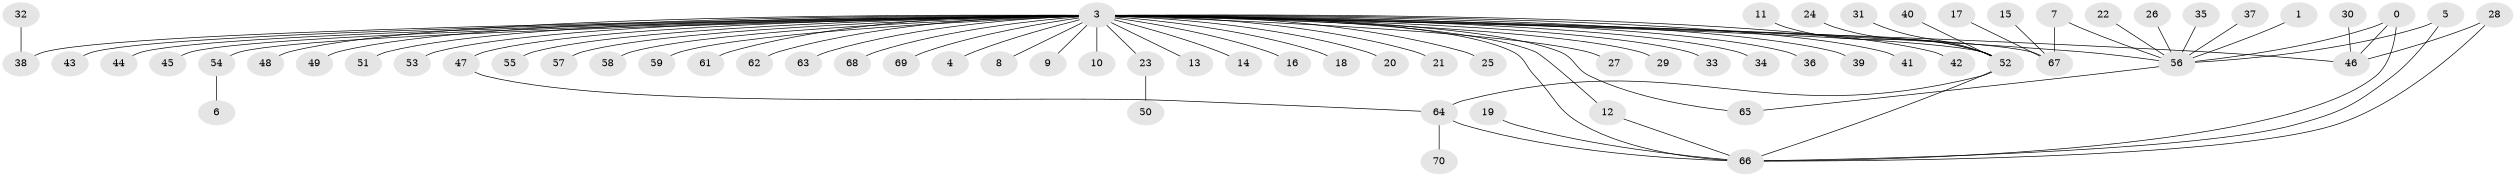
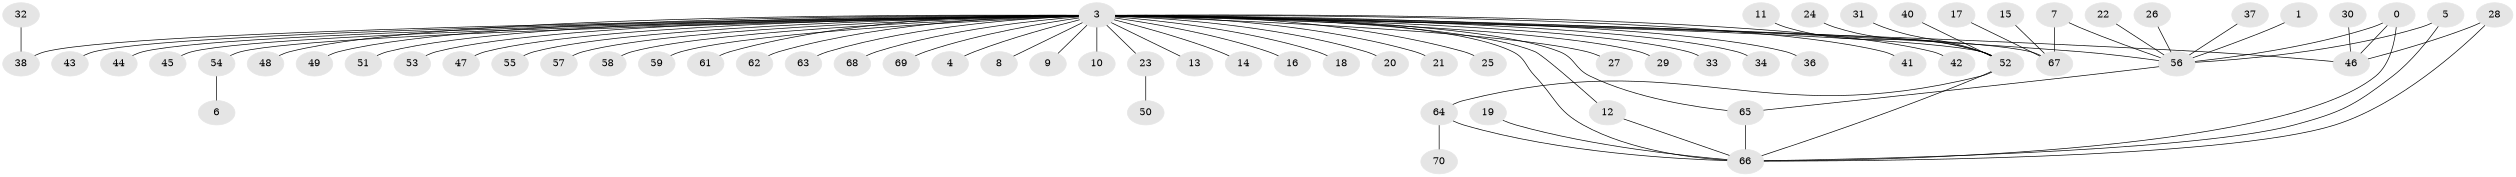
(2201, 15) -> none
(1859, 64) -> none
(947, 100) -> none
none -> (1745, 137)
